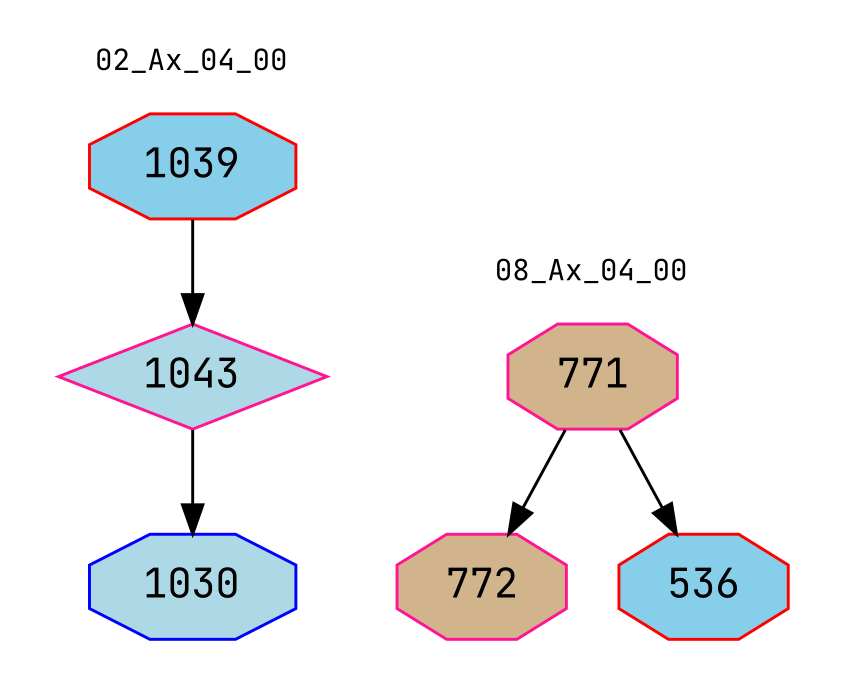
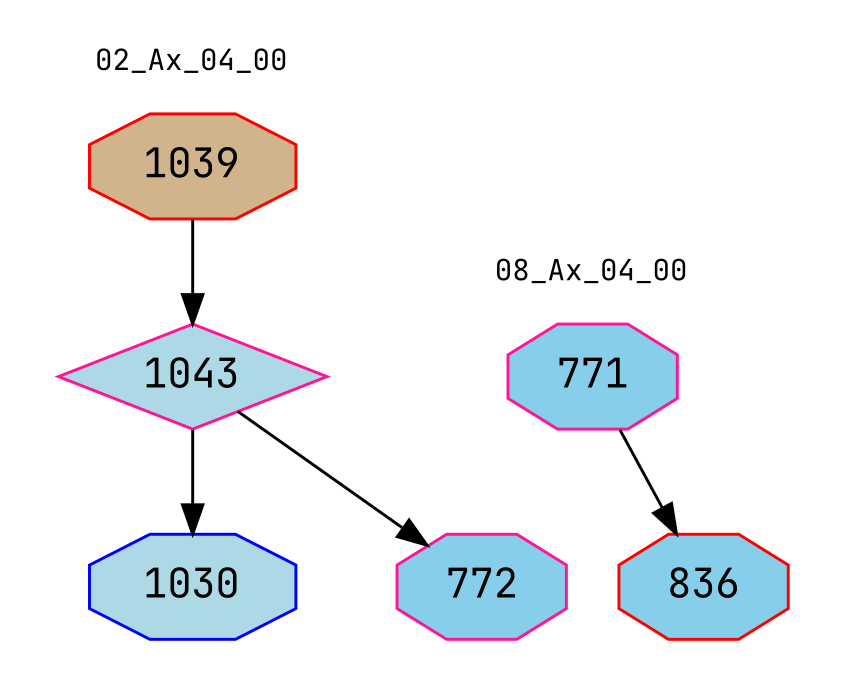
(193, 166) -> (193, 166)
(593, 377) -> (593, 377)
(544, 469) -> (320, 470)
(482, 587) -> (482, 587)
(704, 587) -> (704, 587)
